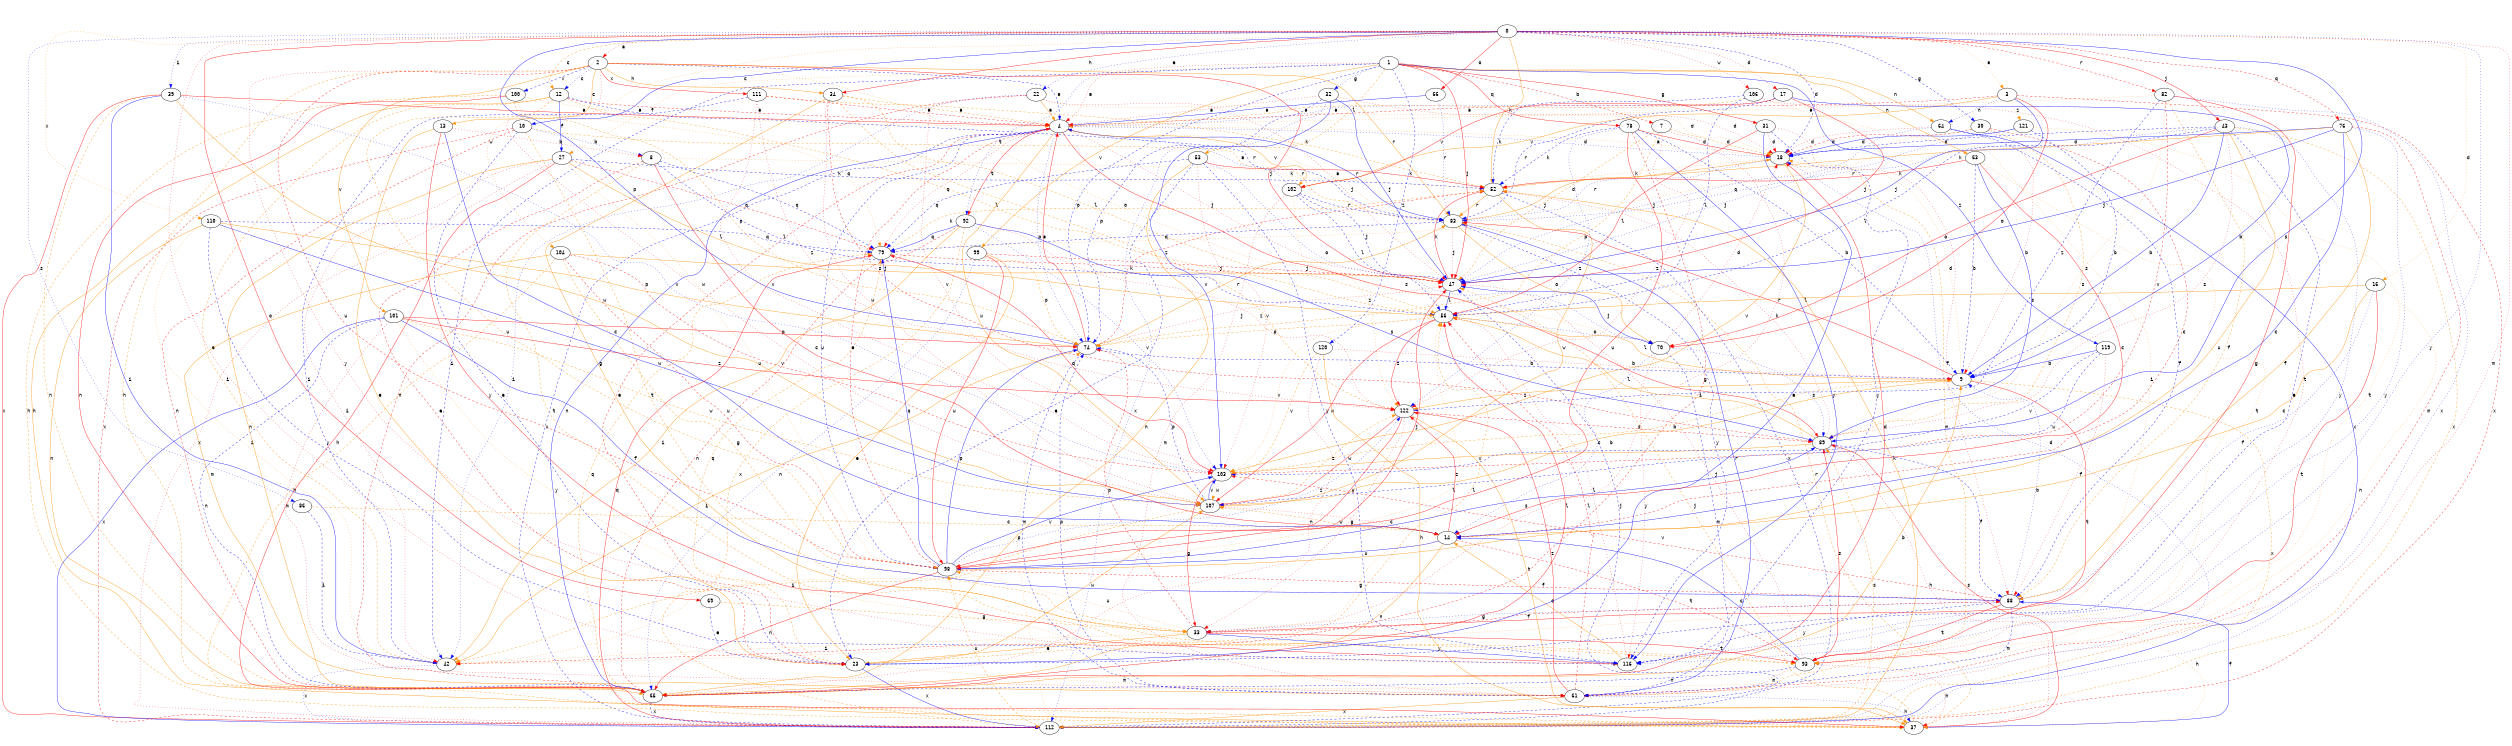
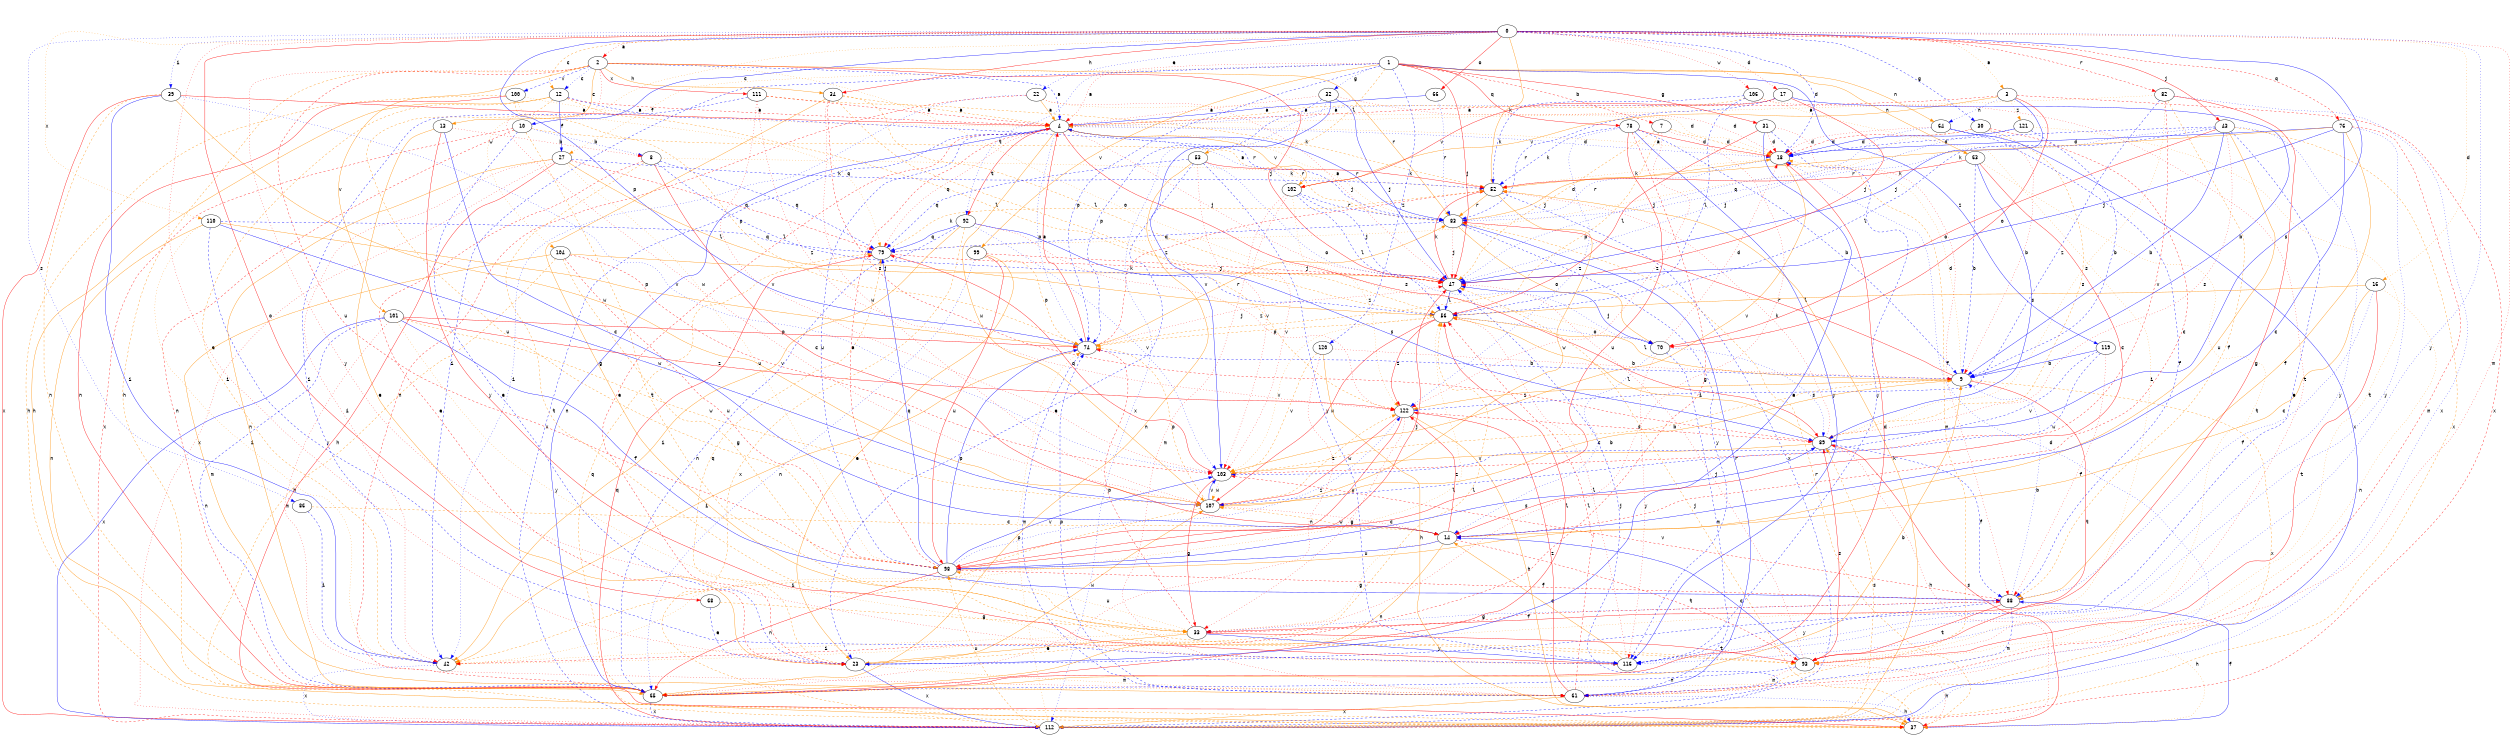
(956, 309) -> (1287, 319)
(1169, 409) -> (1169, 409)
(737, 410) -> (737, 410)
(710, 601) -> (710, 601)
